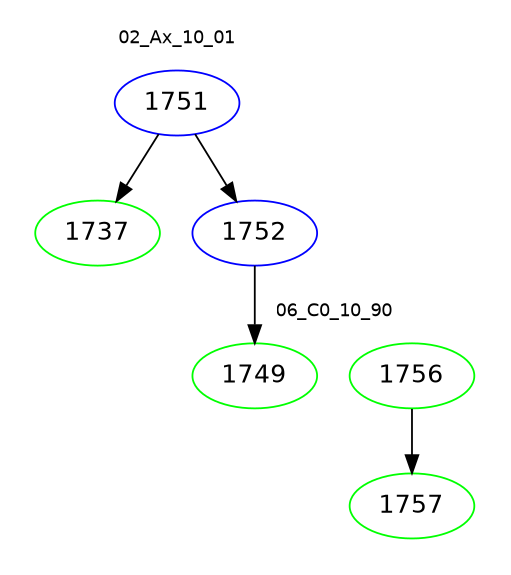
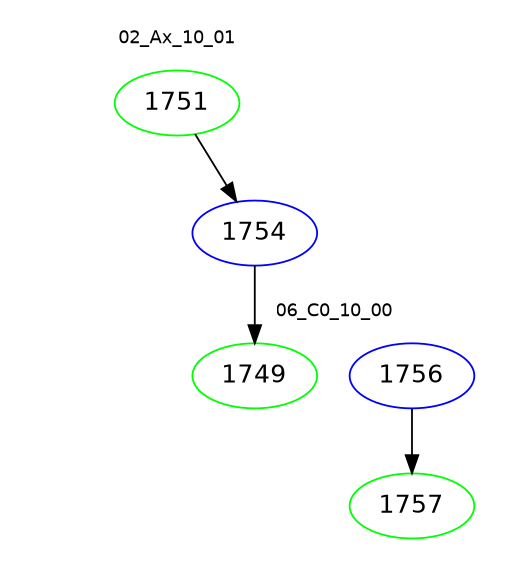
(177, 103) -> (177, 103)
(98, 233) -> none
(255, 233) -> (255, 233)
(334, 312) -> (334, 312)
(412, 376) -> (412, 376)
